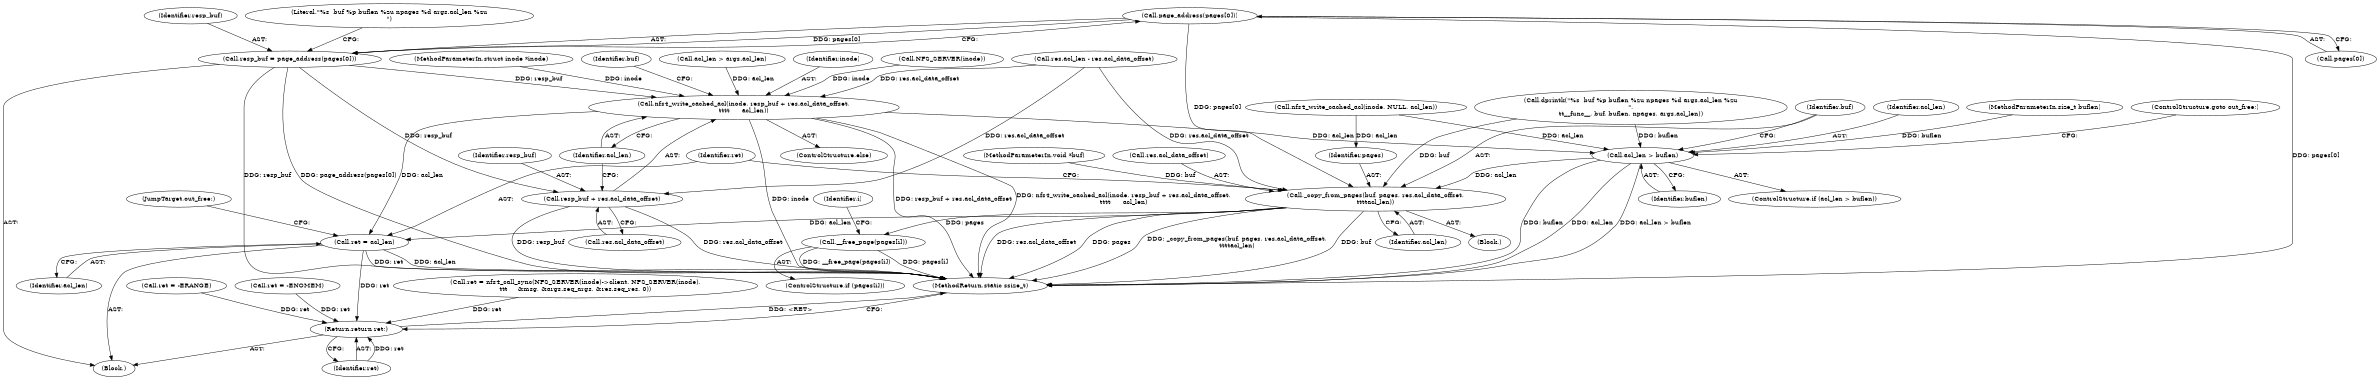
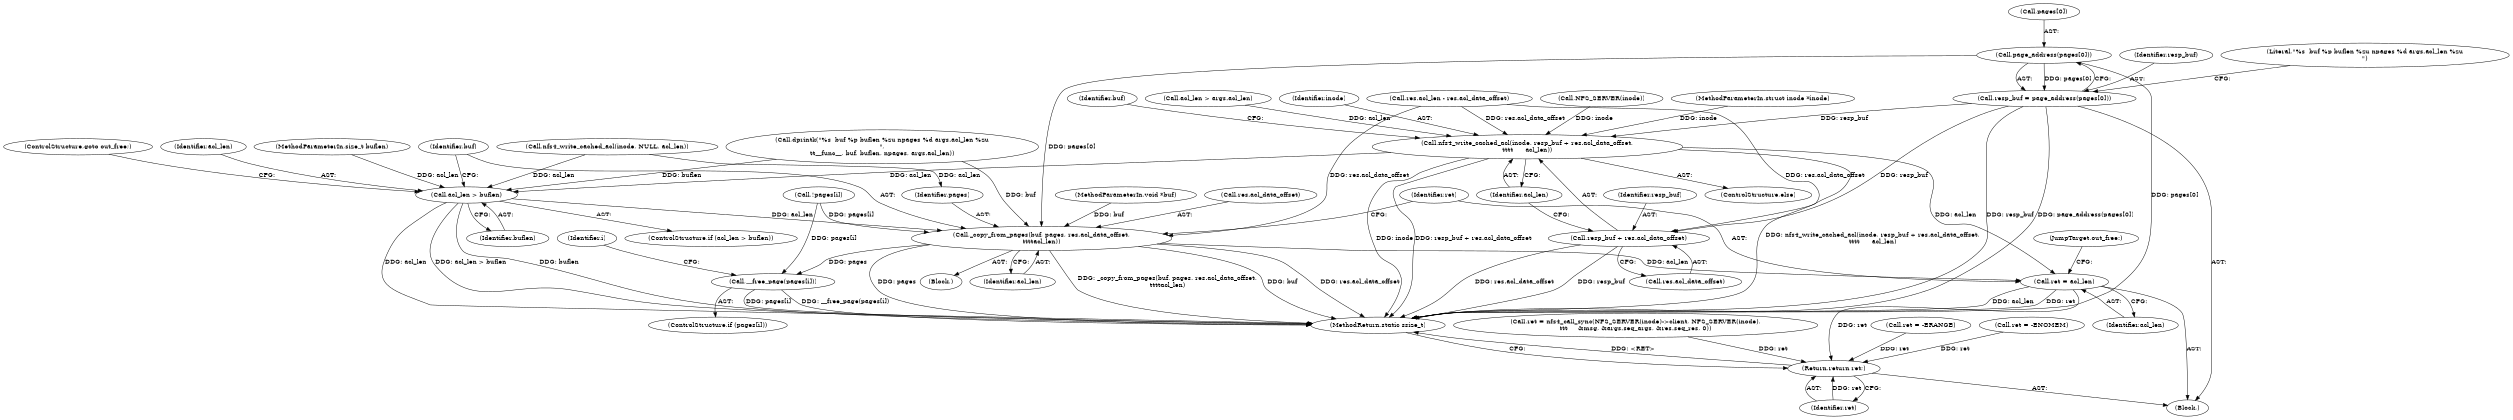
(1800, 21) -> none
(1922, 136) -> (438, 175)
none -> (819, 195)
